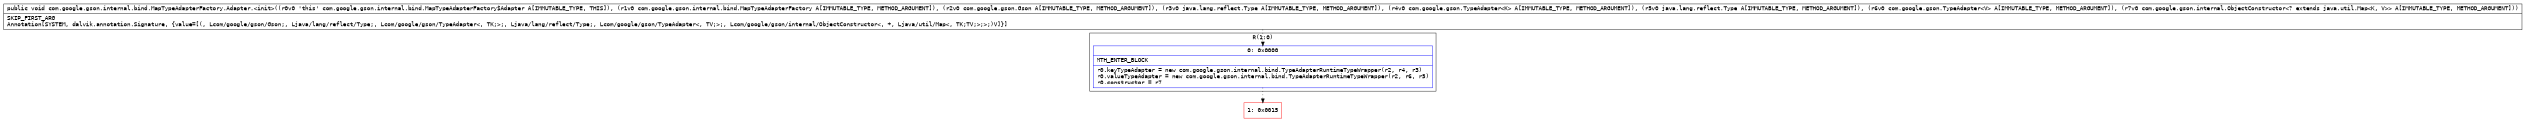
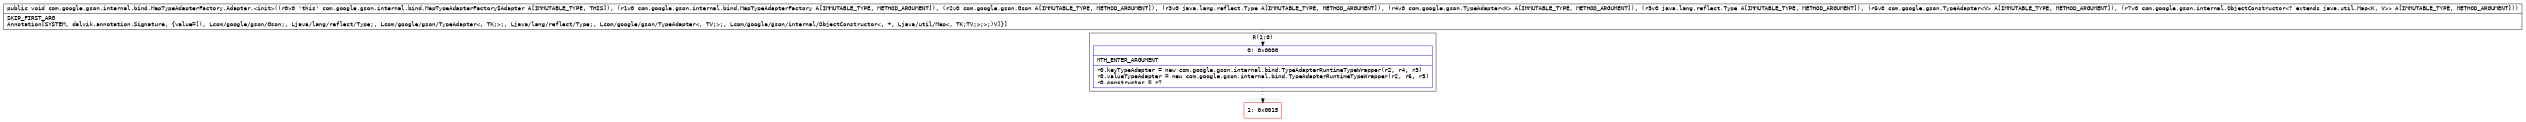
(1122, 60) -> (1127, 60)
